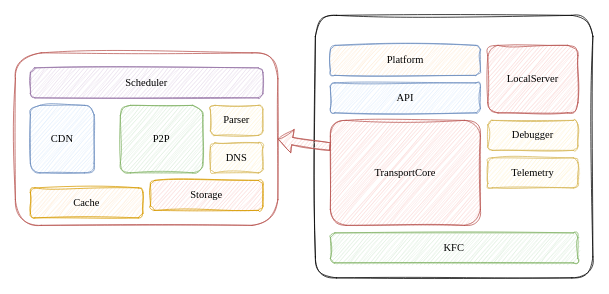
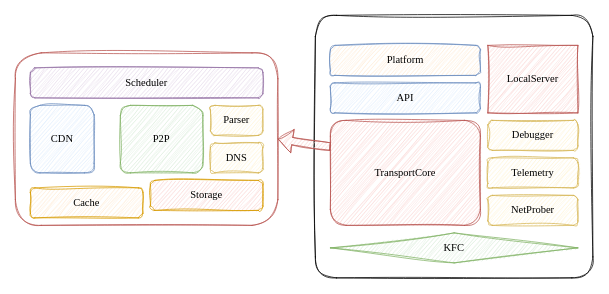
(533, 79) -> (533, 79)
none -> (533, 210)
(454, 248) -> (454, 248)
